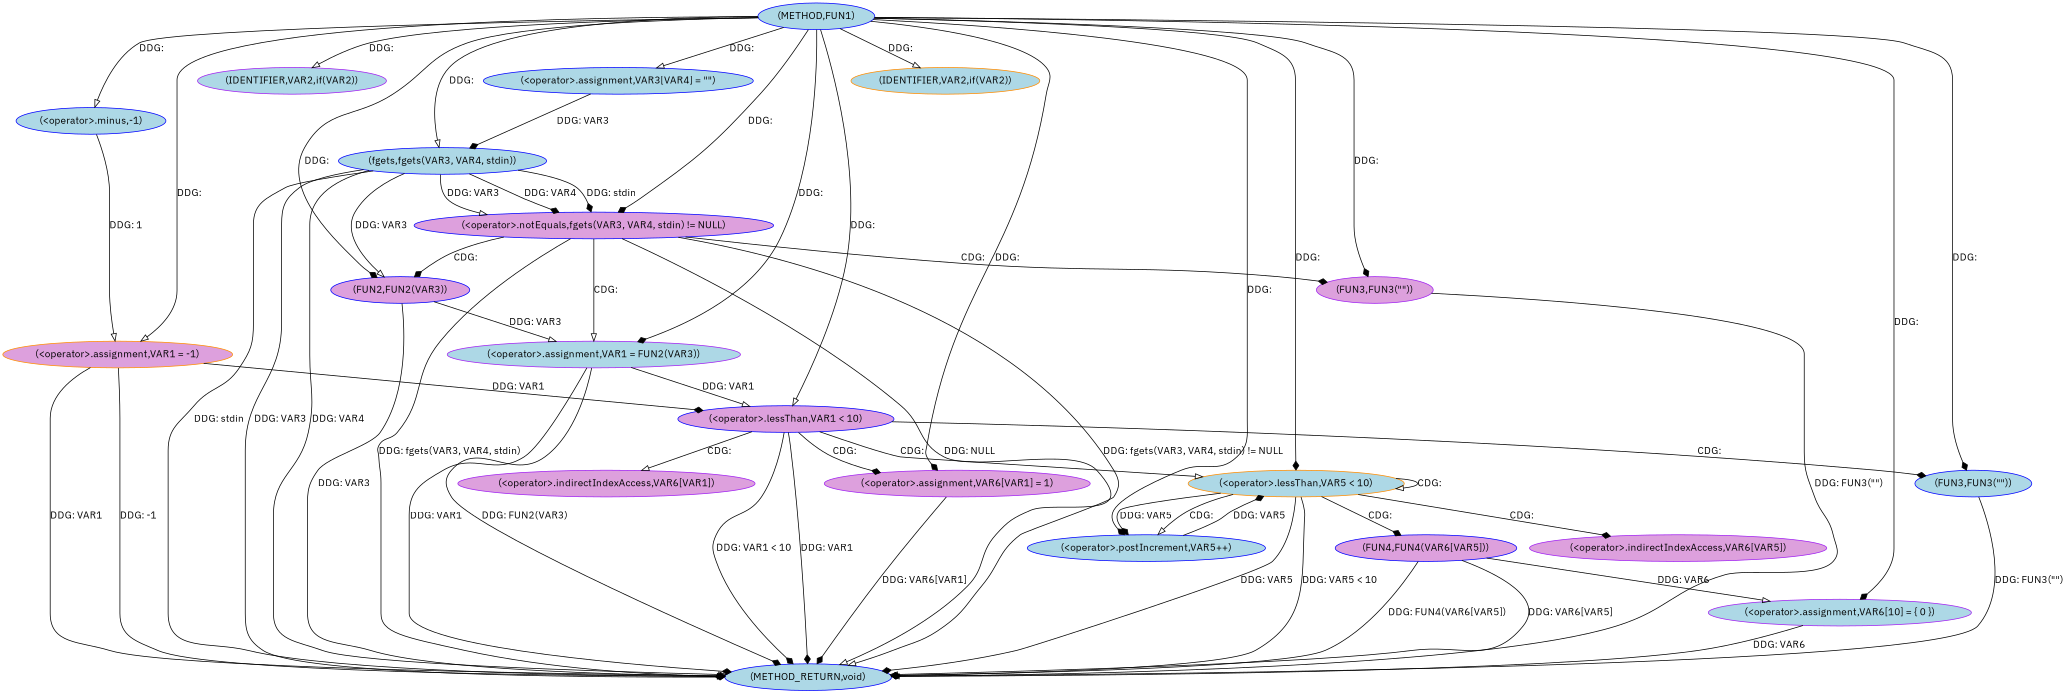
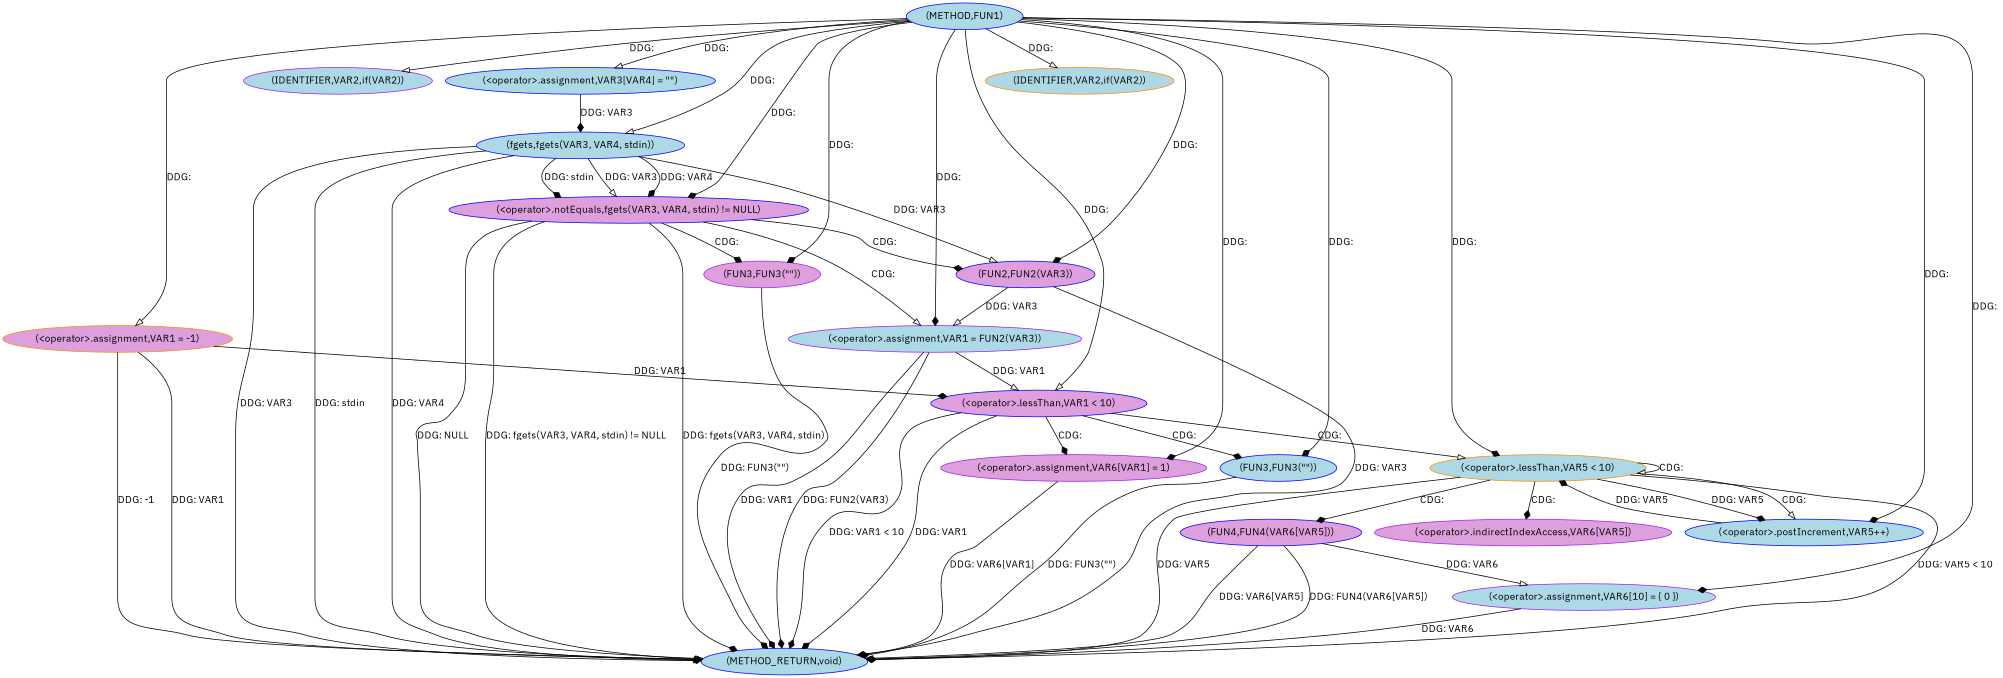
(91, 121) -> none
(606, 484) -> none
(1353, 670) -> (1199, 645)
